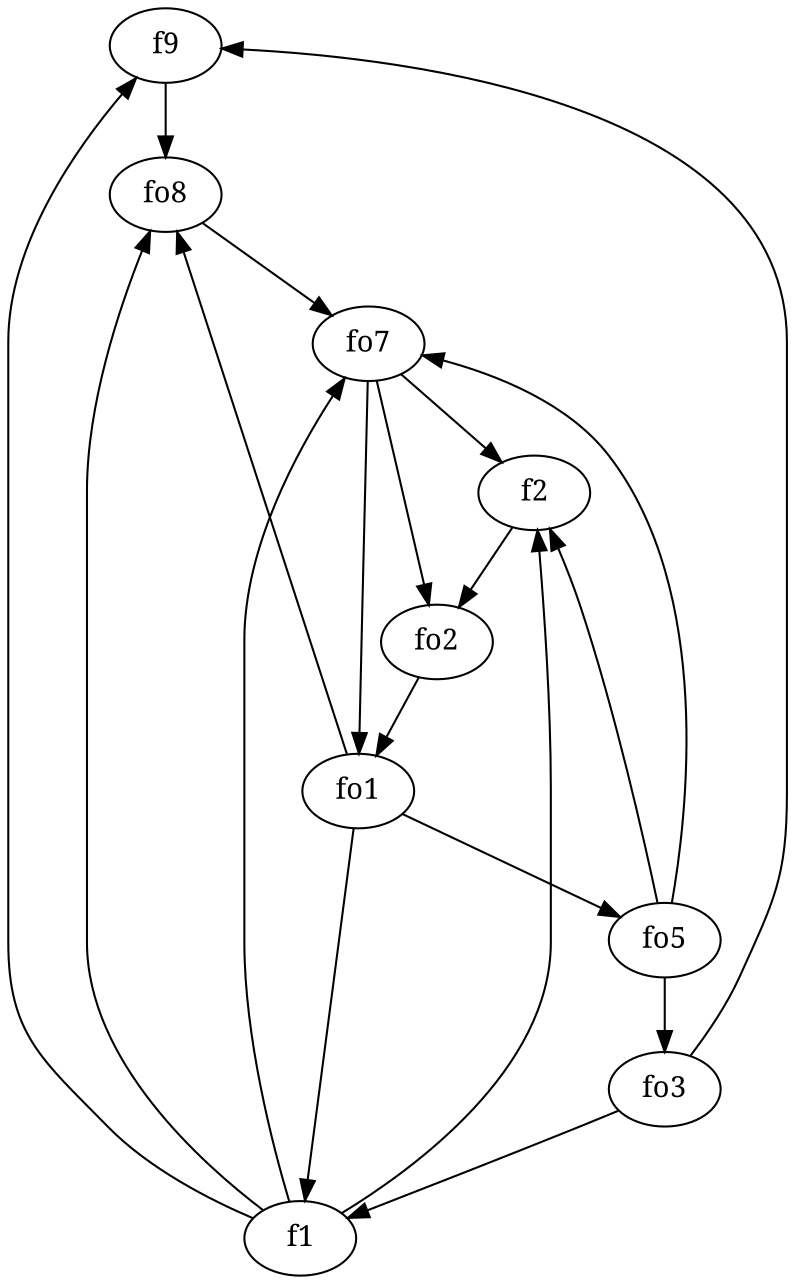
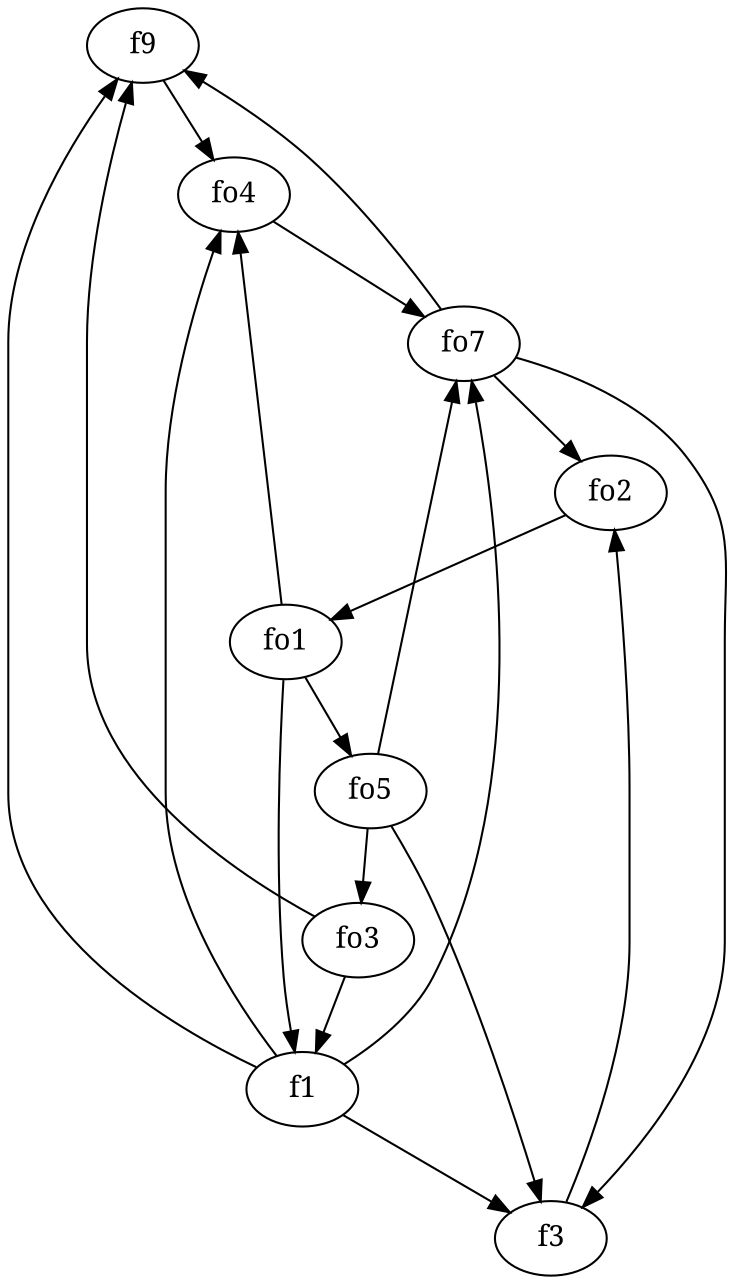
(166, 195) -> (234, 195)
(534, 493) -> (551, 1238)
(364, 557) -> (335, 182)
